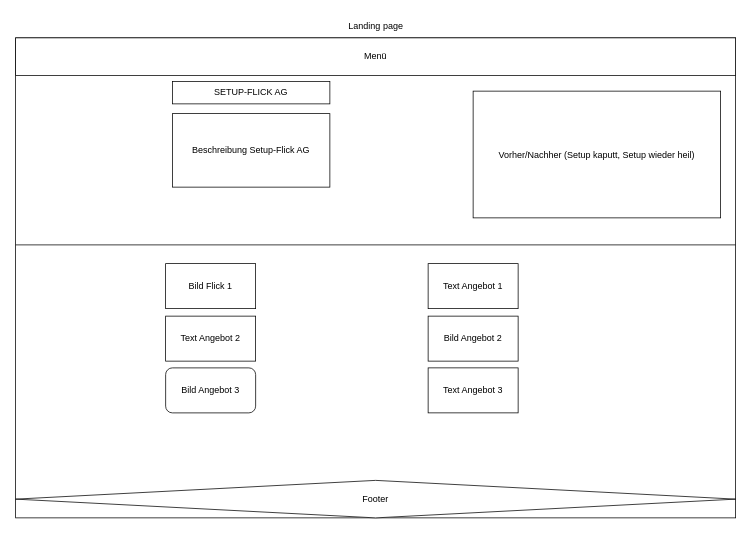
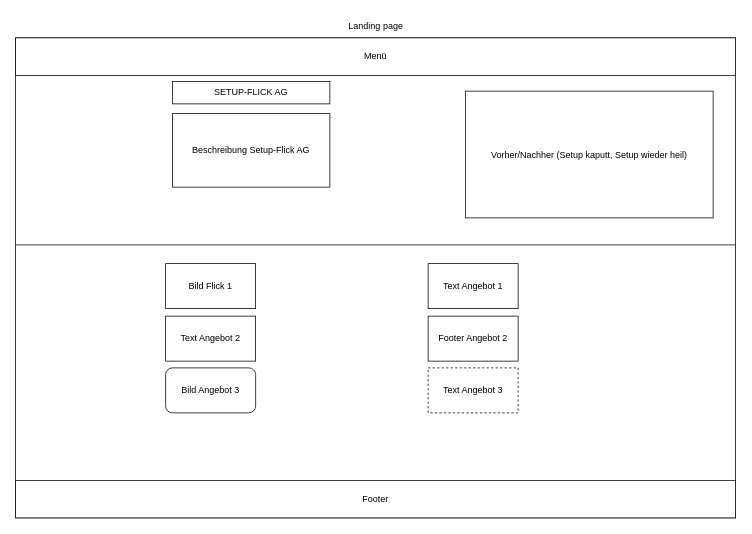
(597, 155) -> (589, 155)
(473, 339) -> (473, 339)
(473, 390) -> (473, 390)
(375, 499) -> (375, 499)
